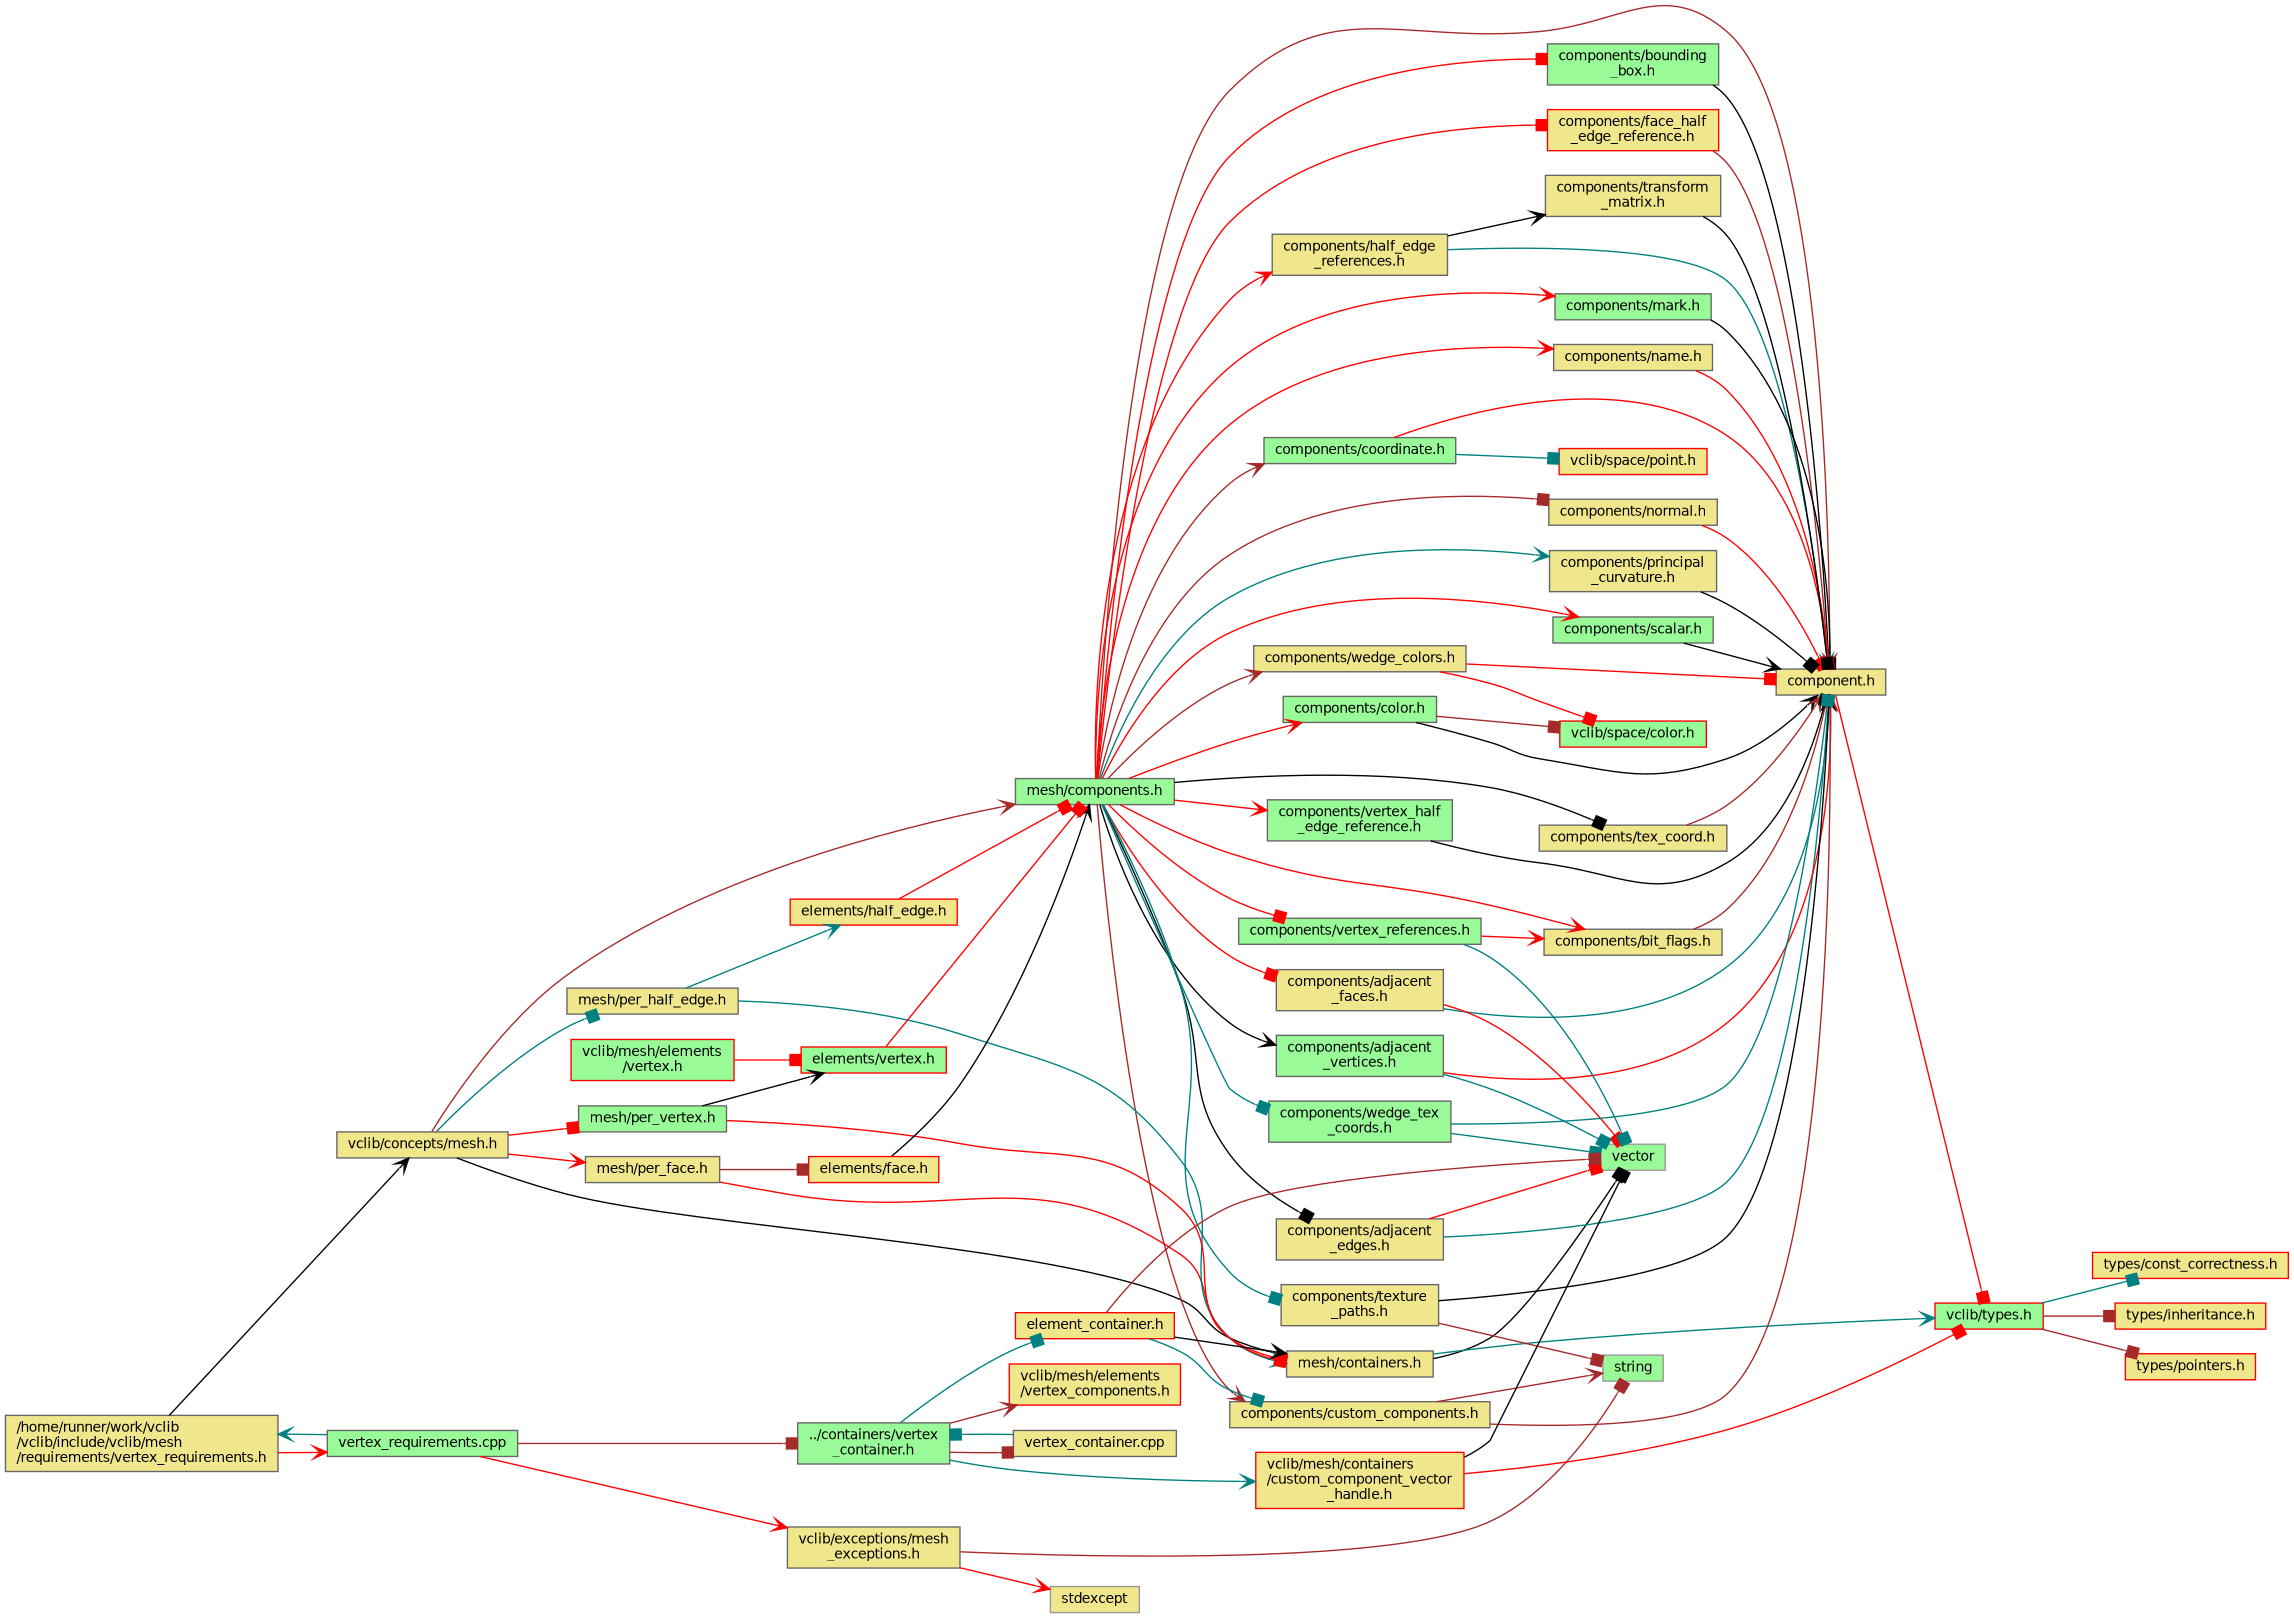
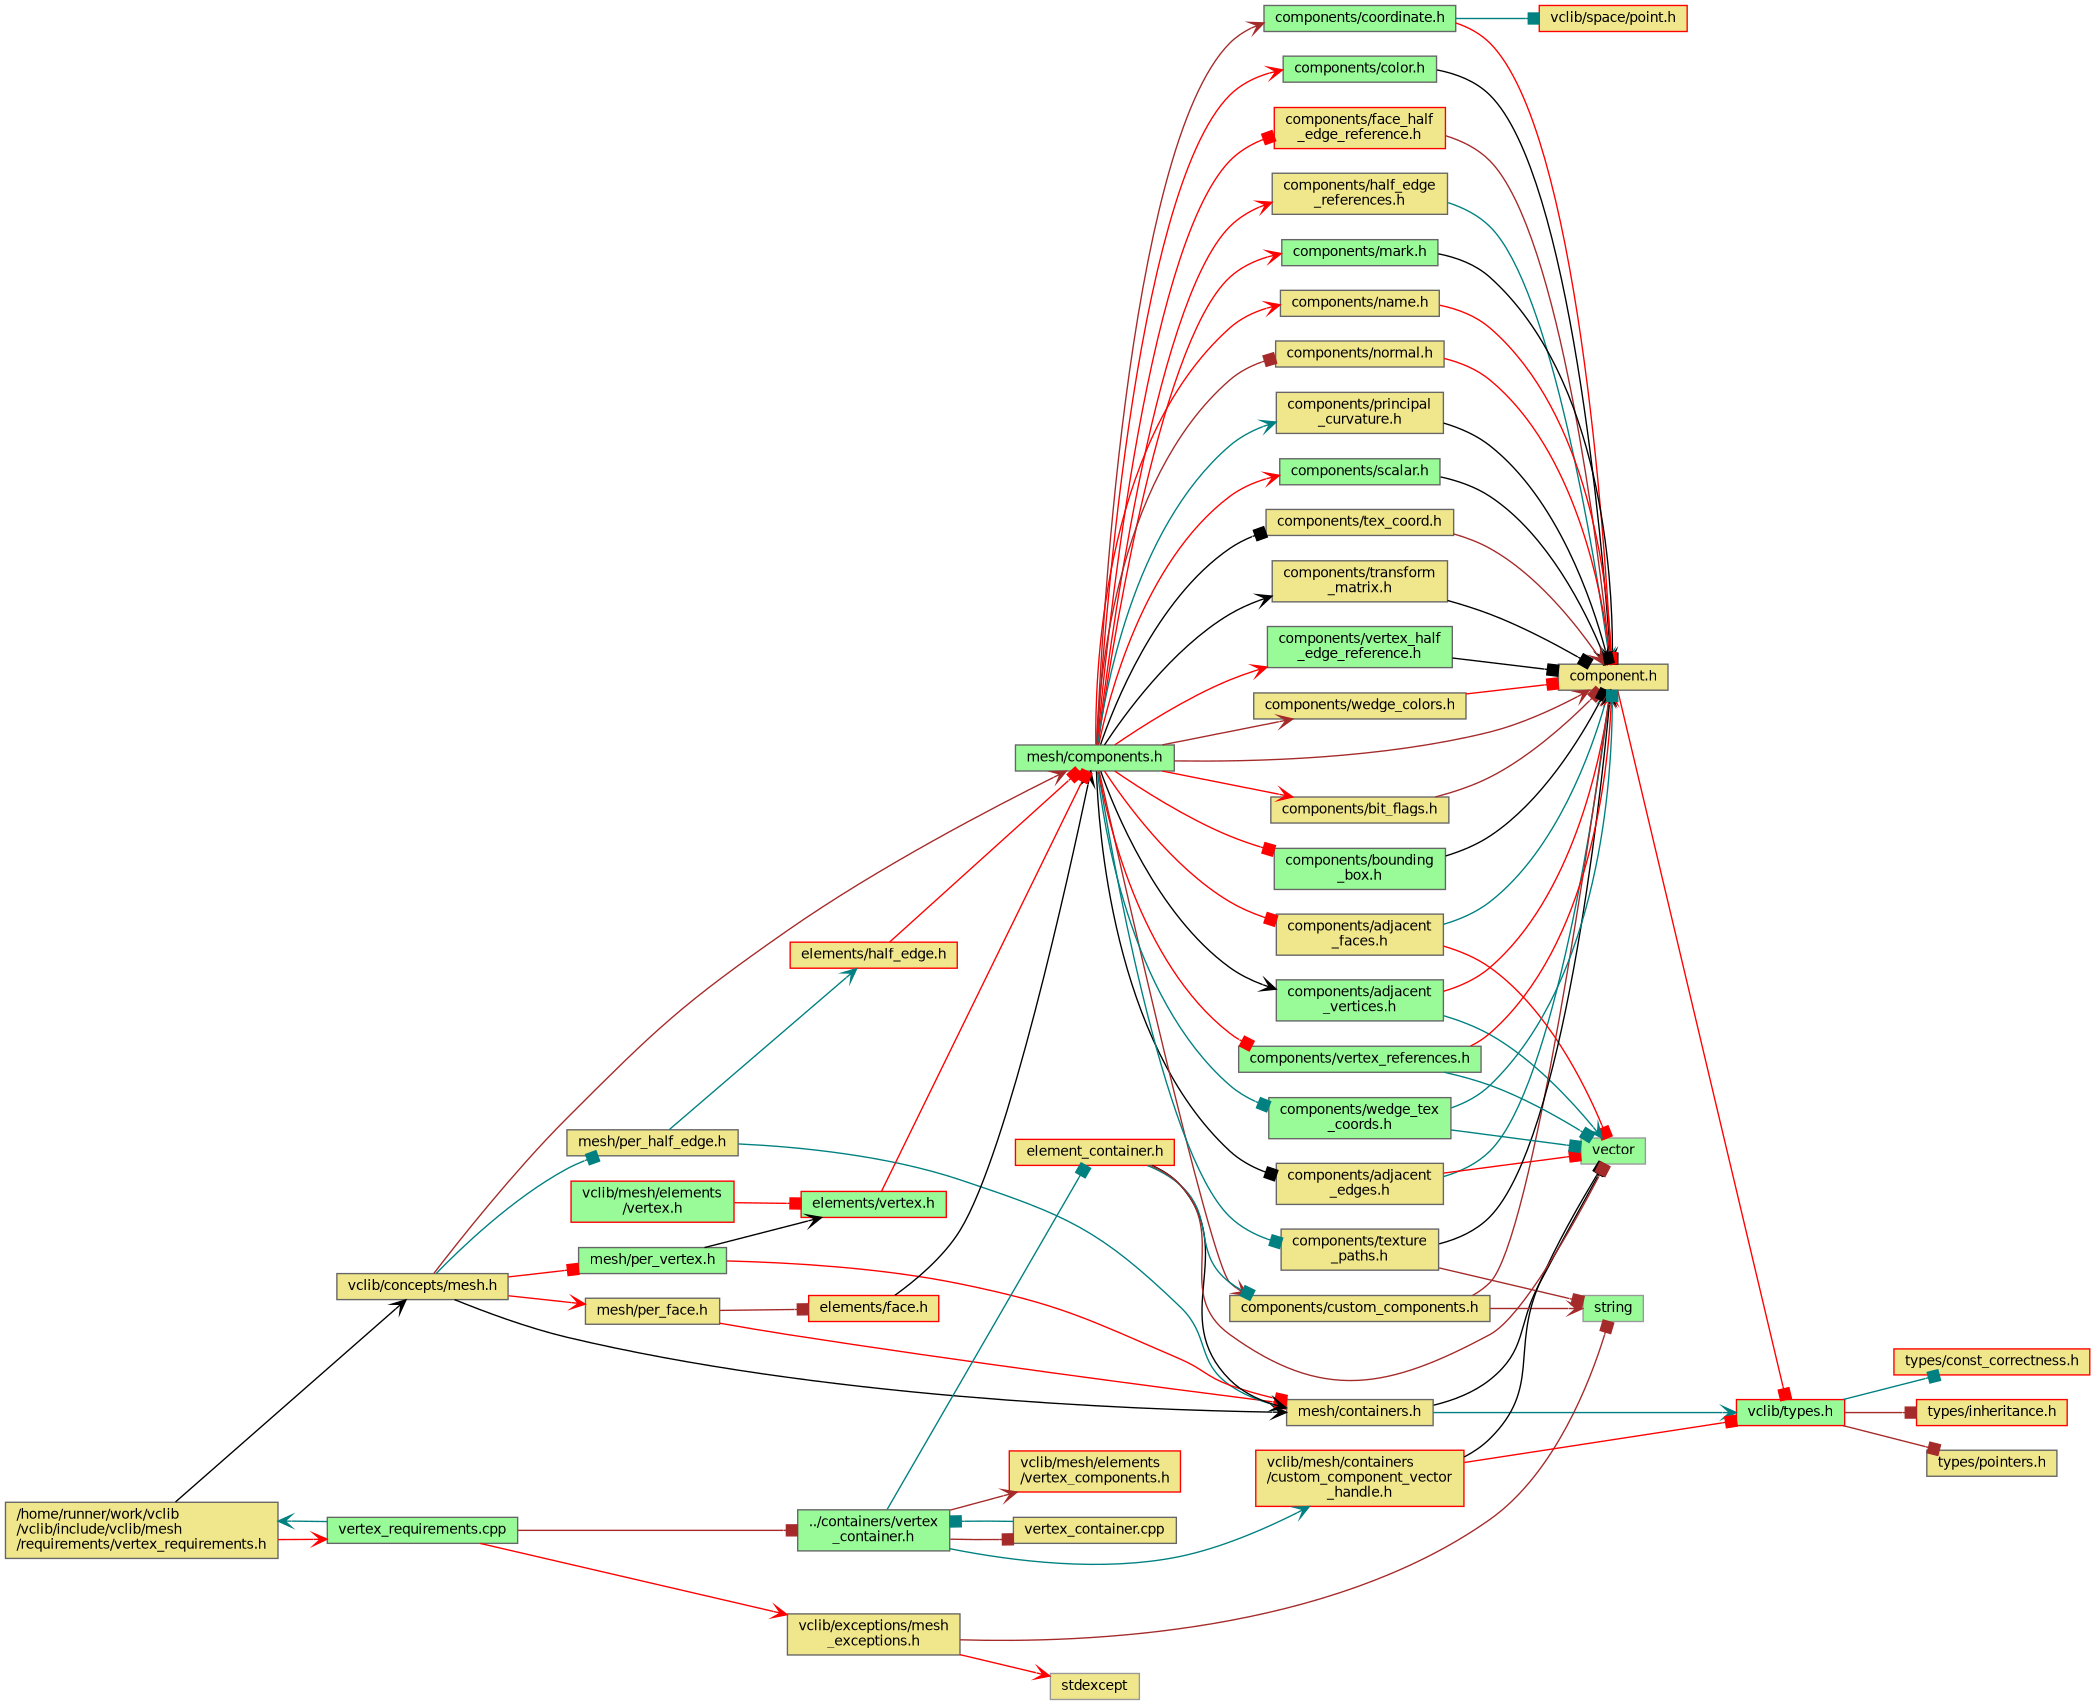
(1490, 227) -> (1172, 661)
(1633, 734) -> none
(1506, 937) -> (1559, 936)
(1522, 1101) -> (1527, 1060)
(2190, 1367) -> (1992, 1463)
